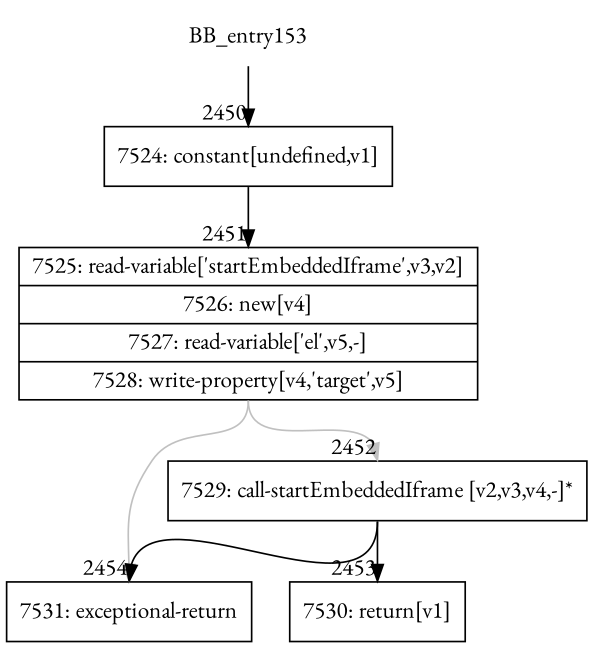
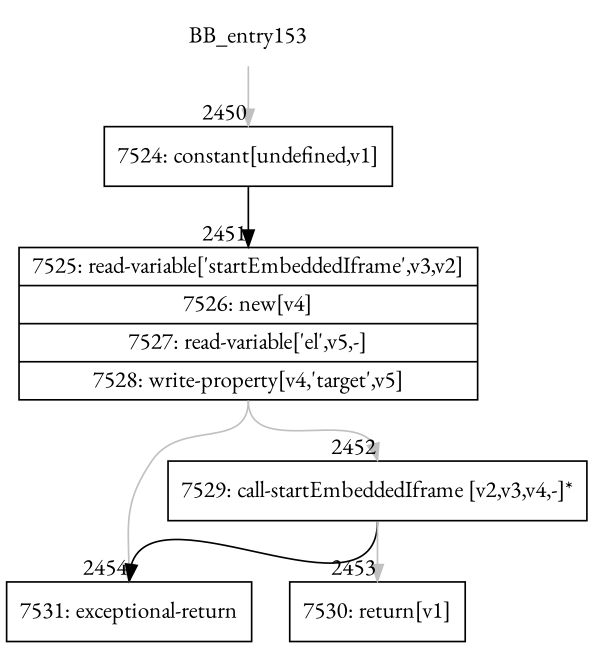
(248, 88) -> (248, 88)
(377, 554) -> (377, 554)
